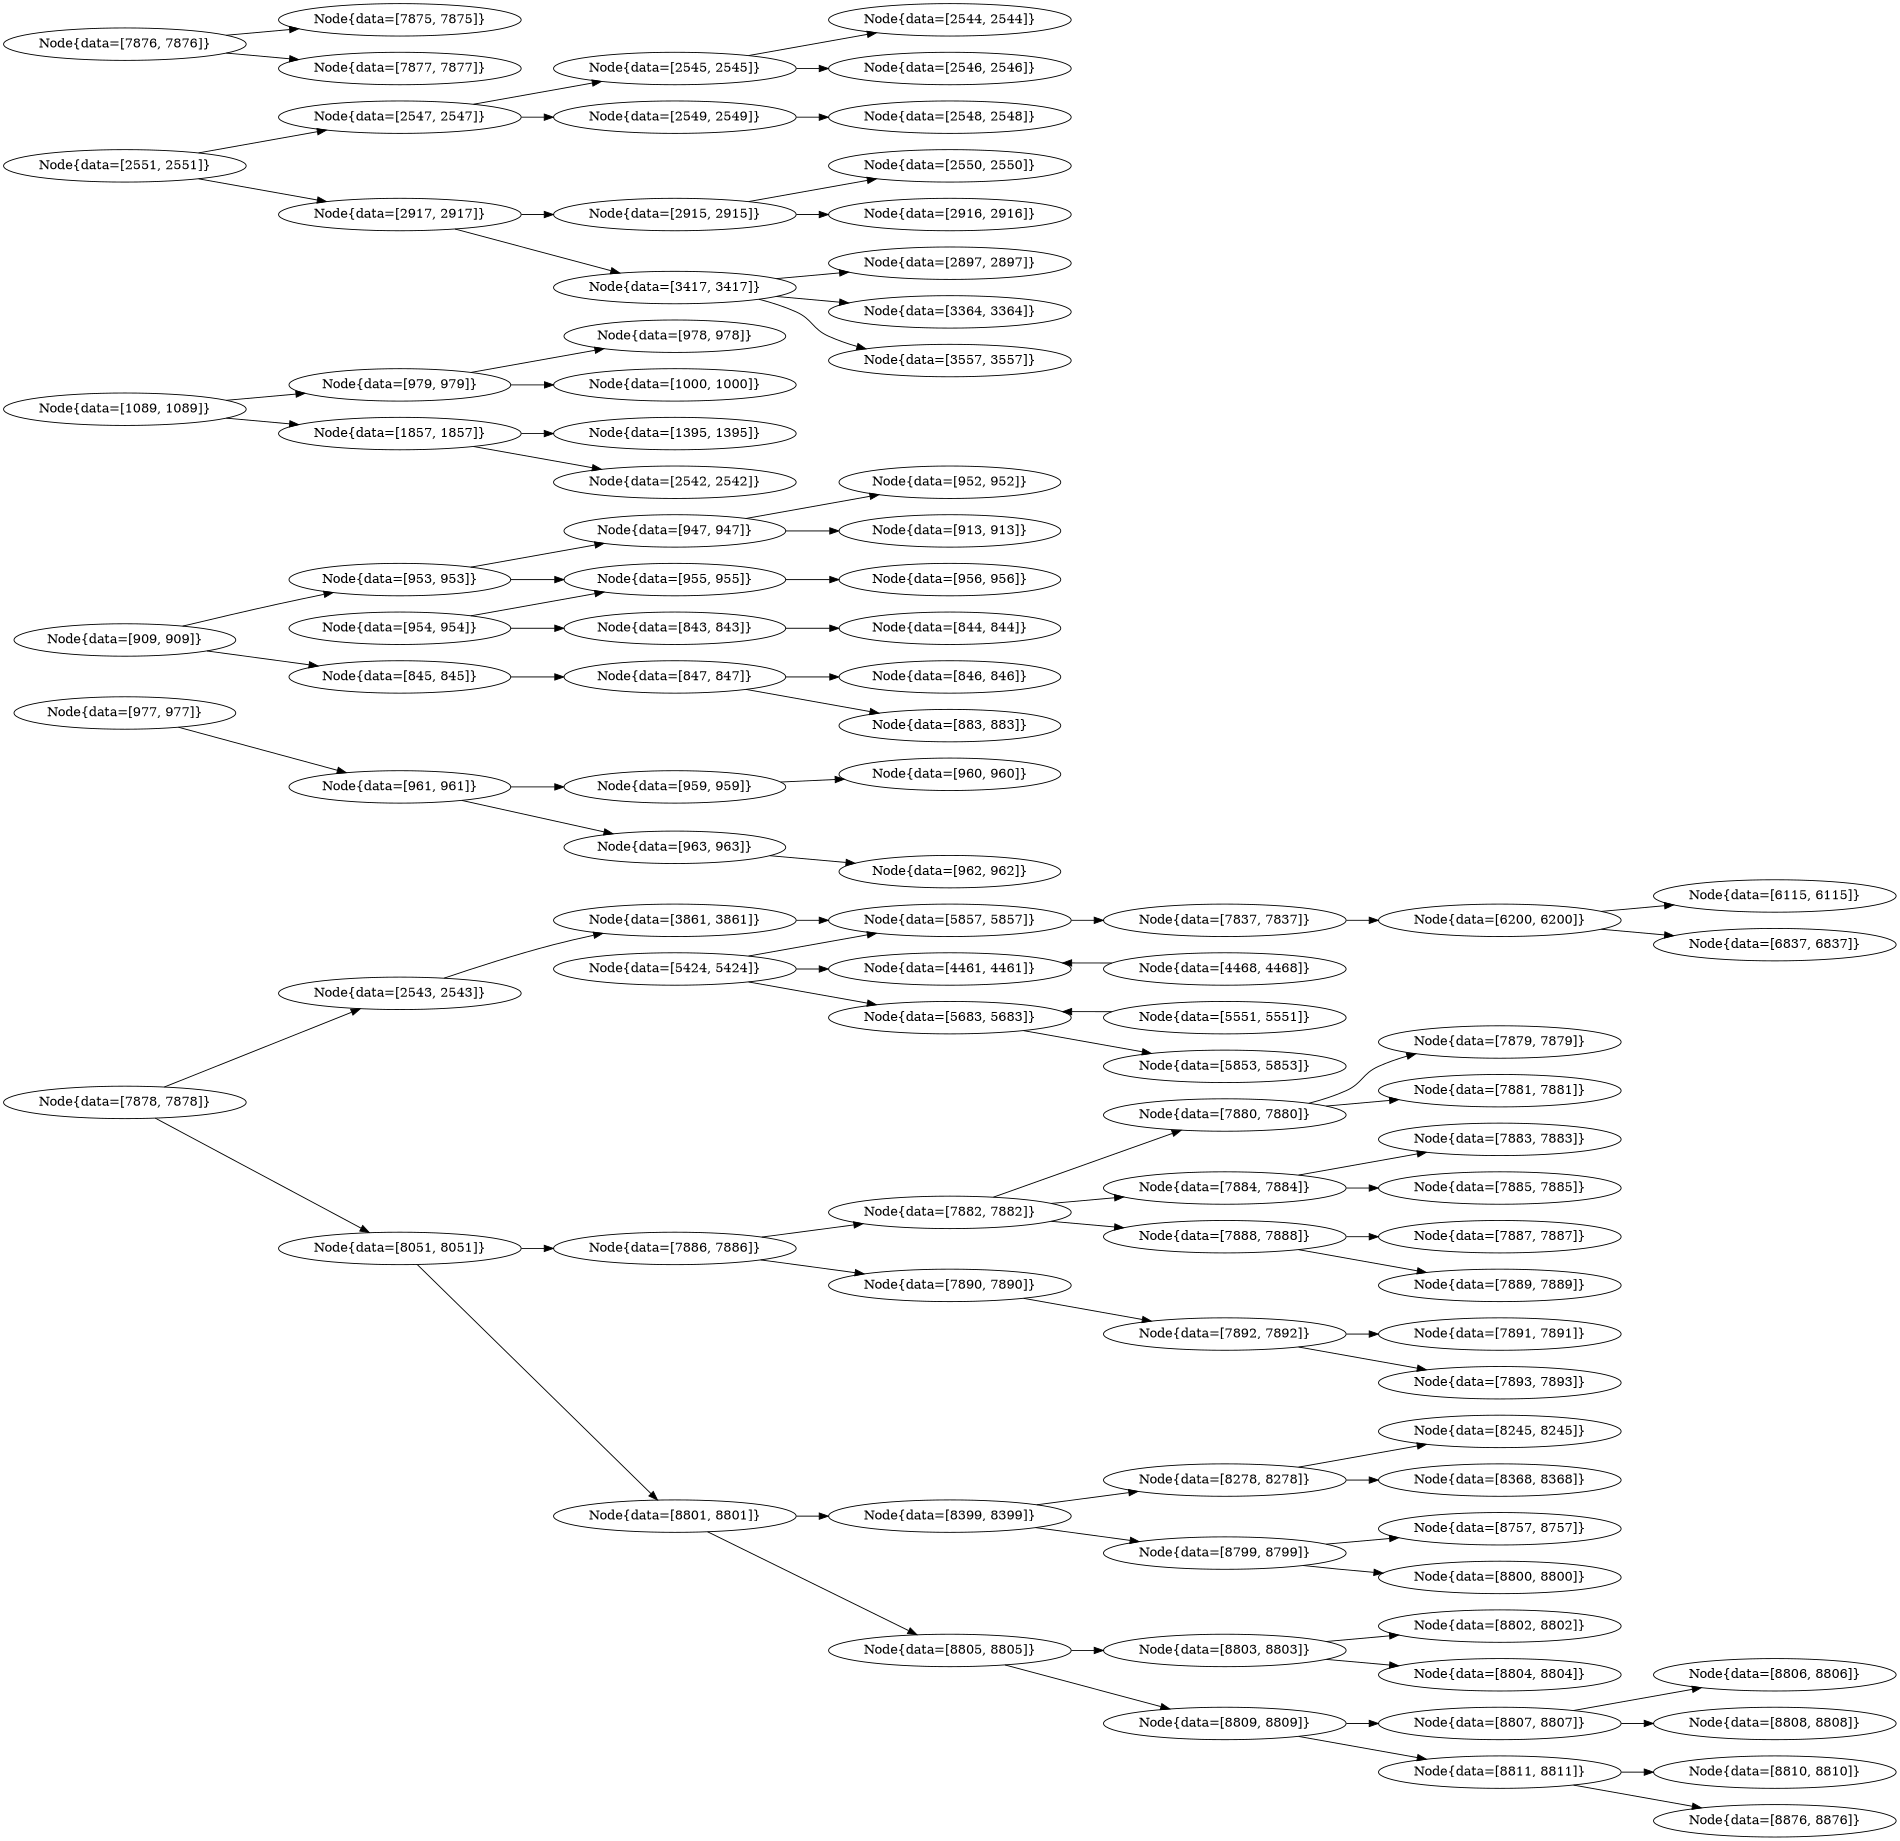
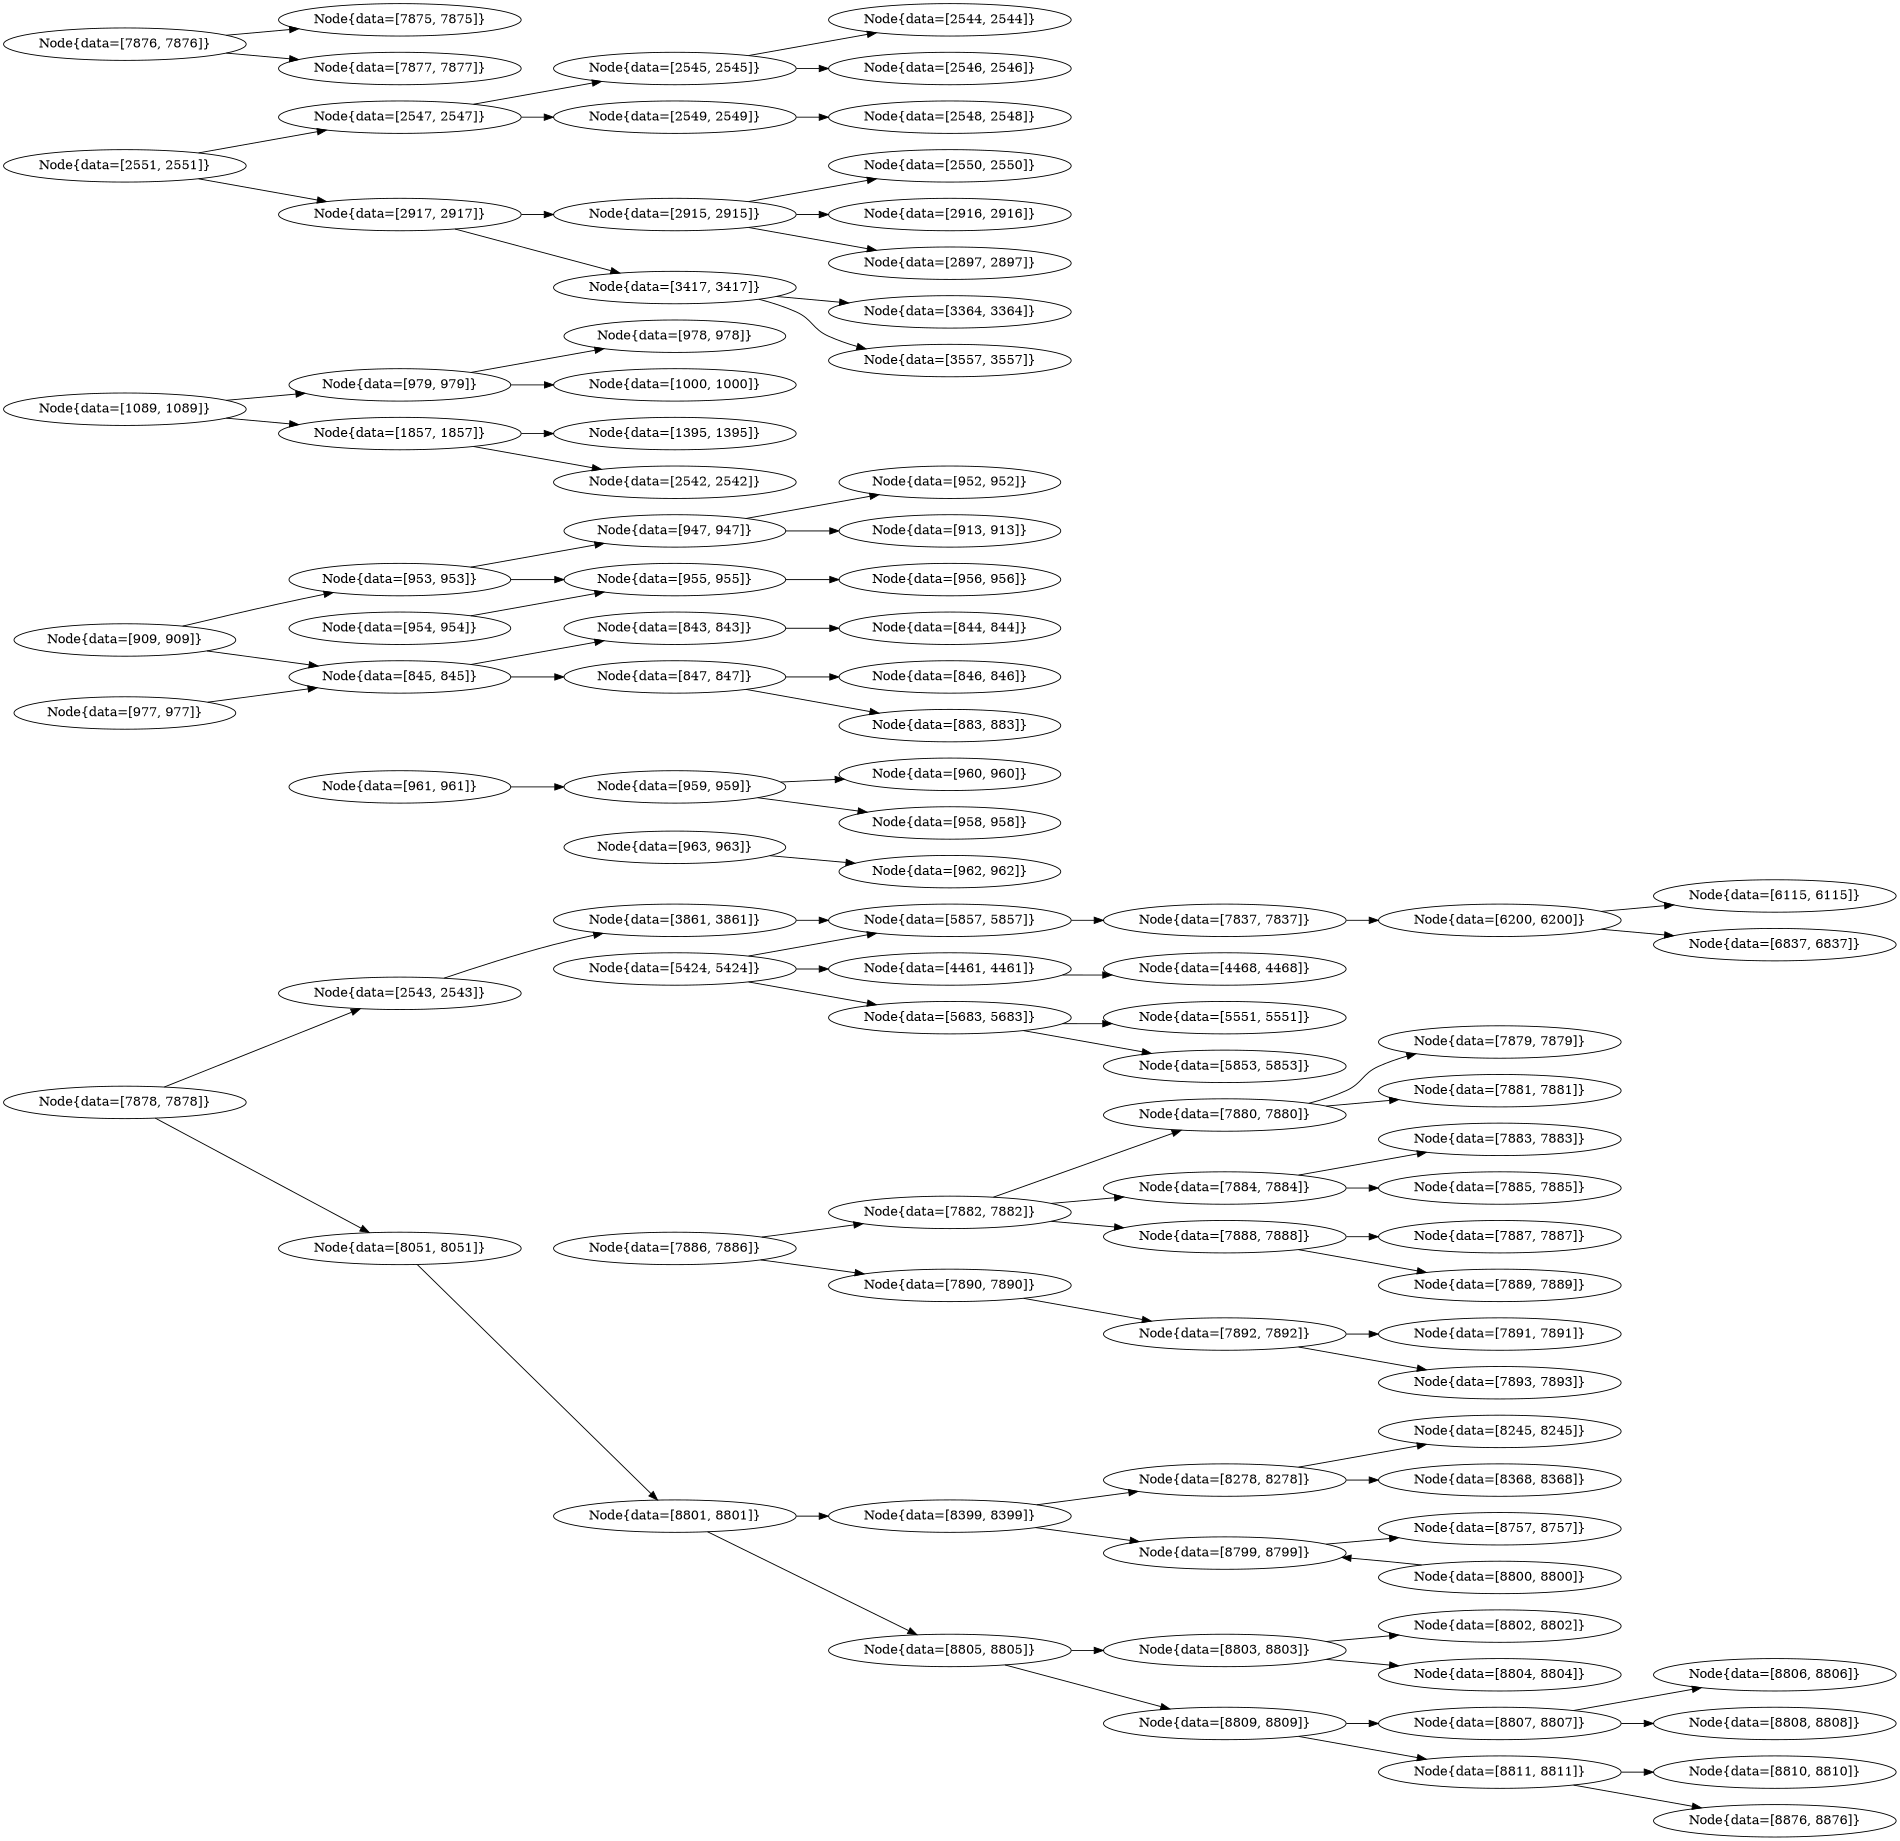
(808, 276) -> (808, 238)
(533, 628) -> (533, 653)
(258, 749) -> (258, 696)
(533, 816) -> none
none -> (950, 823)
(1092, 963) -> (1083, 975)
(1092, 1012) -> (1083, 1024)
(533, 1248) -> none
(1338, 1569) -> (1386, 1561)
